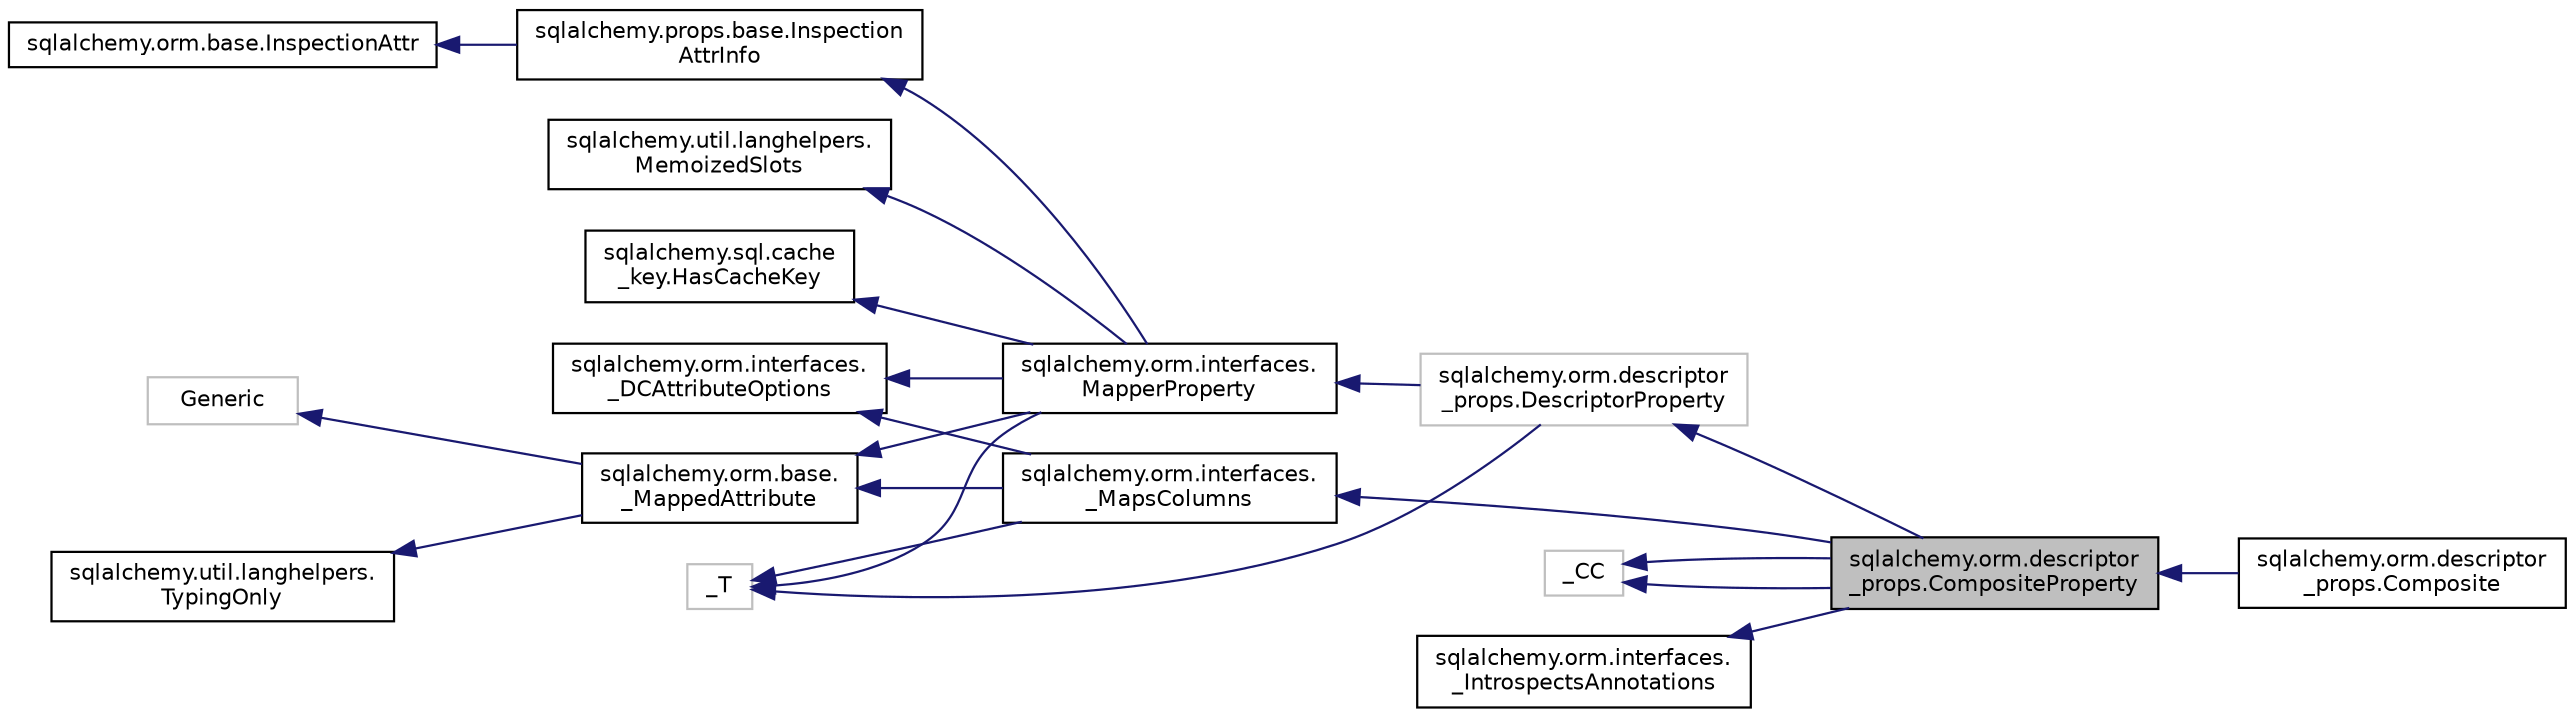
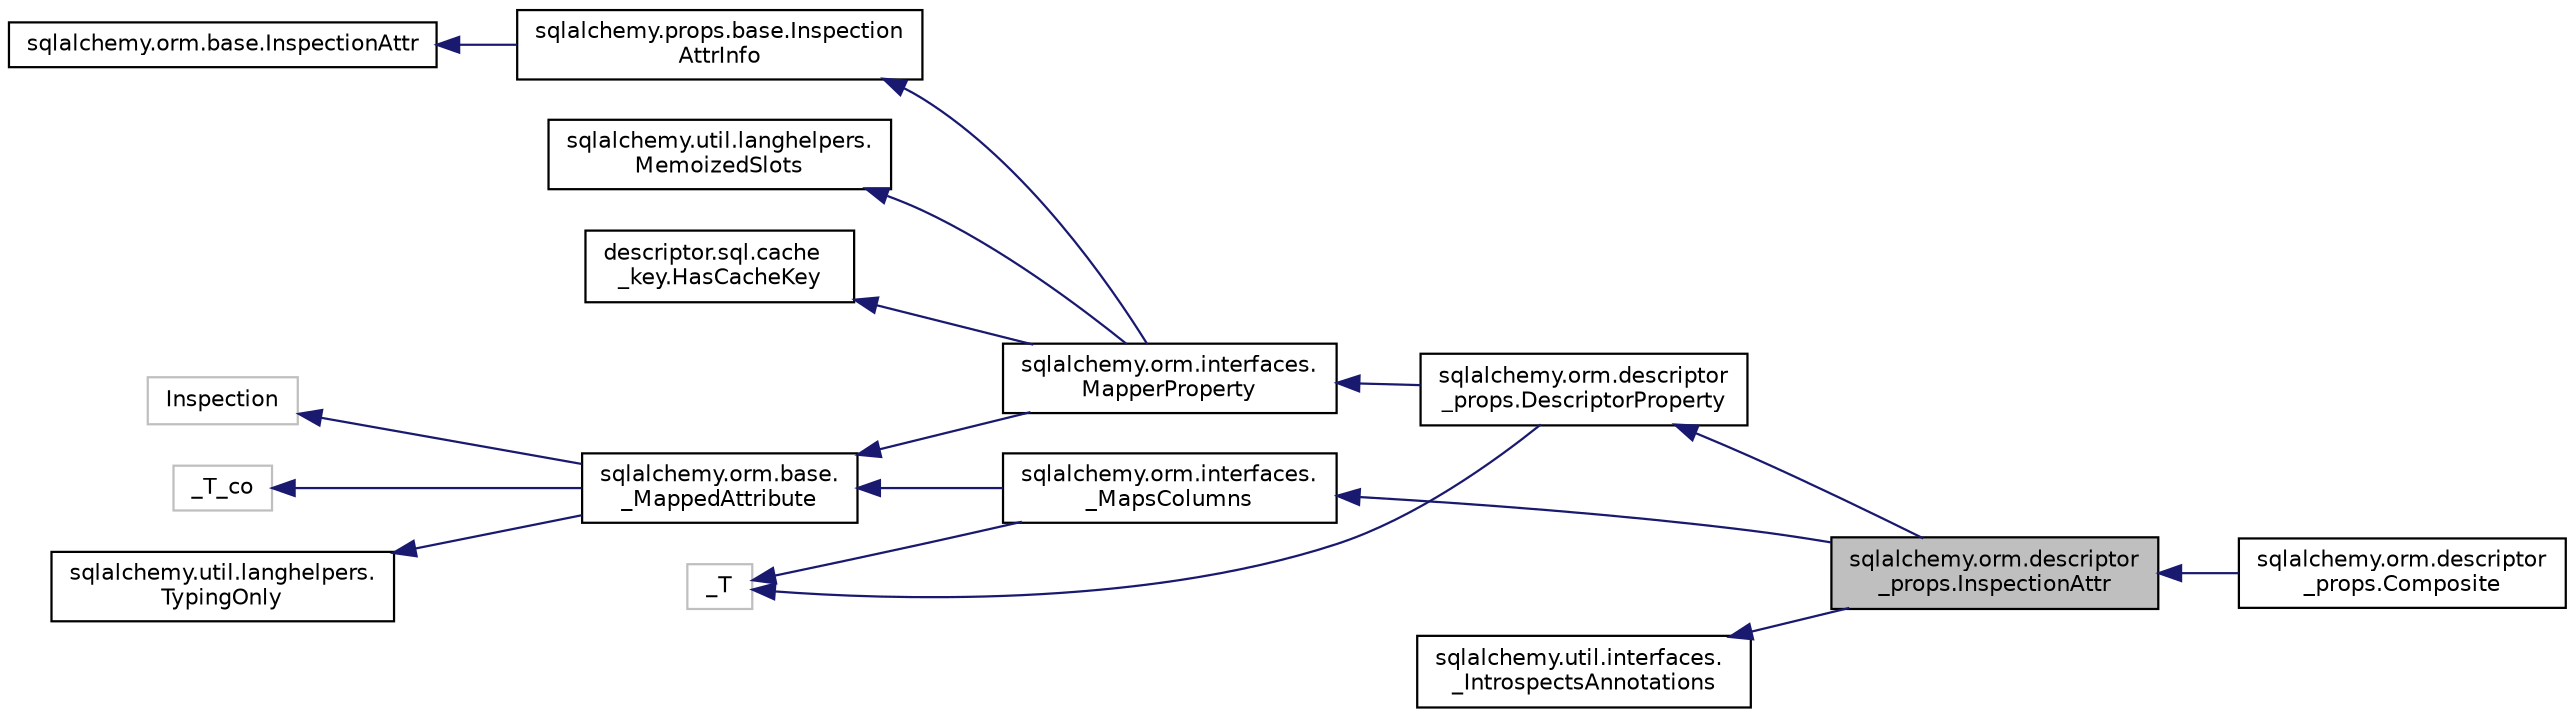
(720, 266) -> (720, 266)
(720, 378) -> none
(1584, 390) -> (1584, 390)
(223, 401) -> (223, 401)
none -> (223, 488)
(945, 523) -> none
(1584, 573) -> none
(1995, 573) -> (1995, 573)
(1584, 672) -> (1584, 672)
